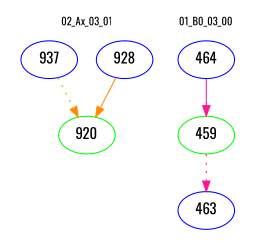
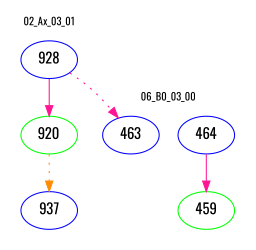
(206, 23) -> (169, 98)
(66, 93) -> (49, 168)
(108, 93) -> (49, 92)
(206, 168) -> (101, 98)
